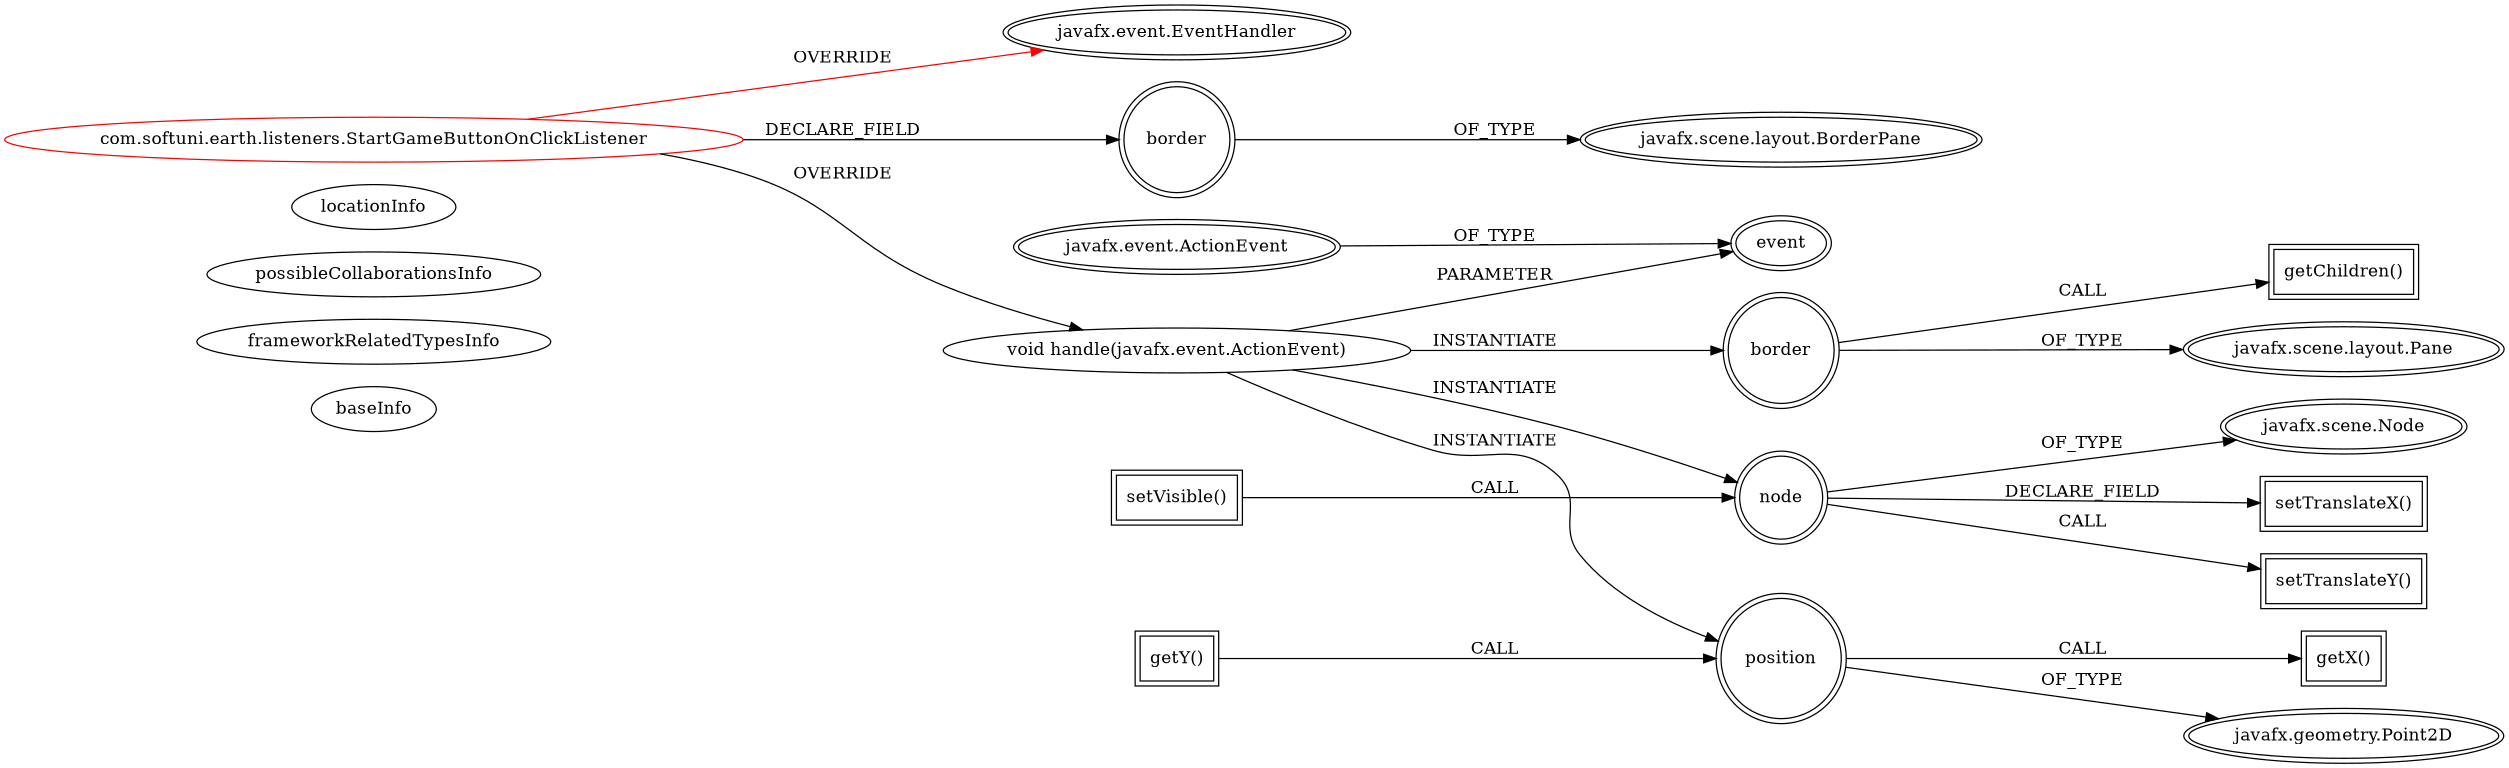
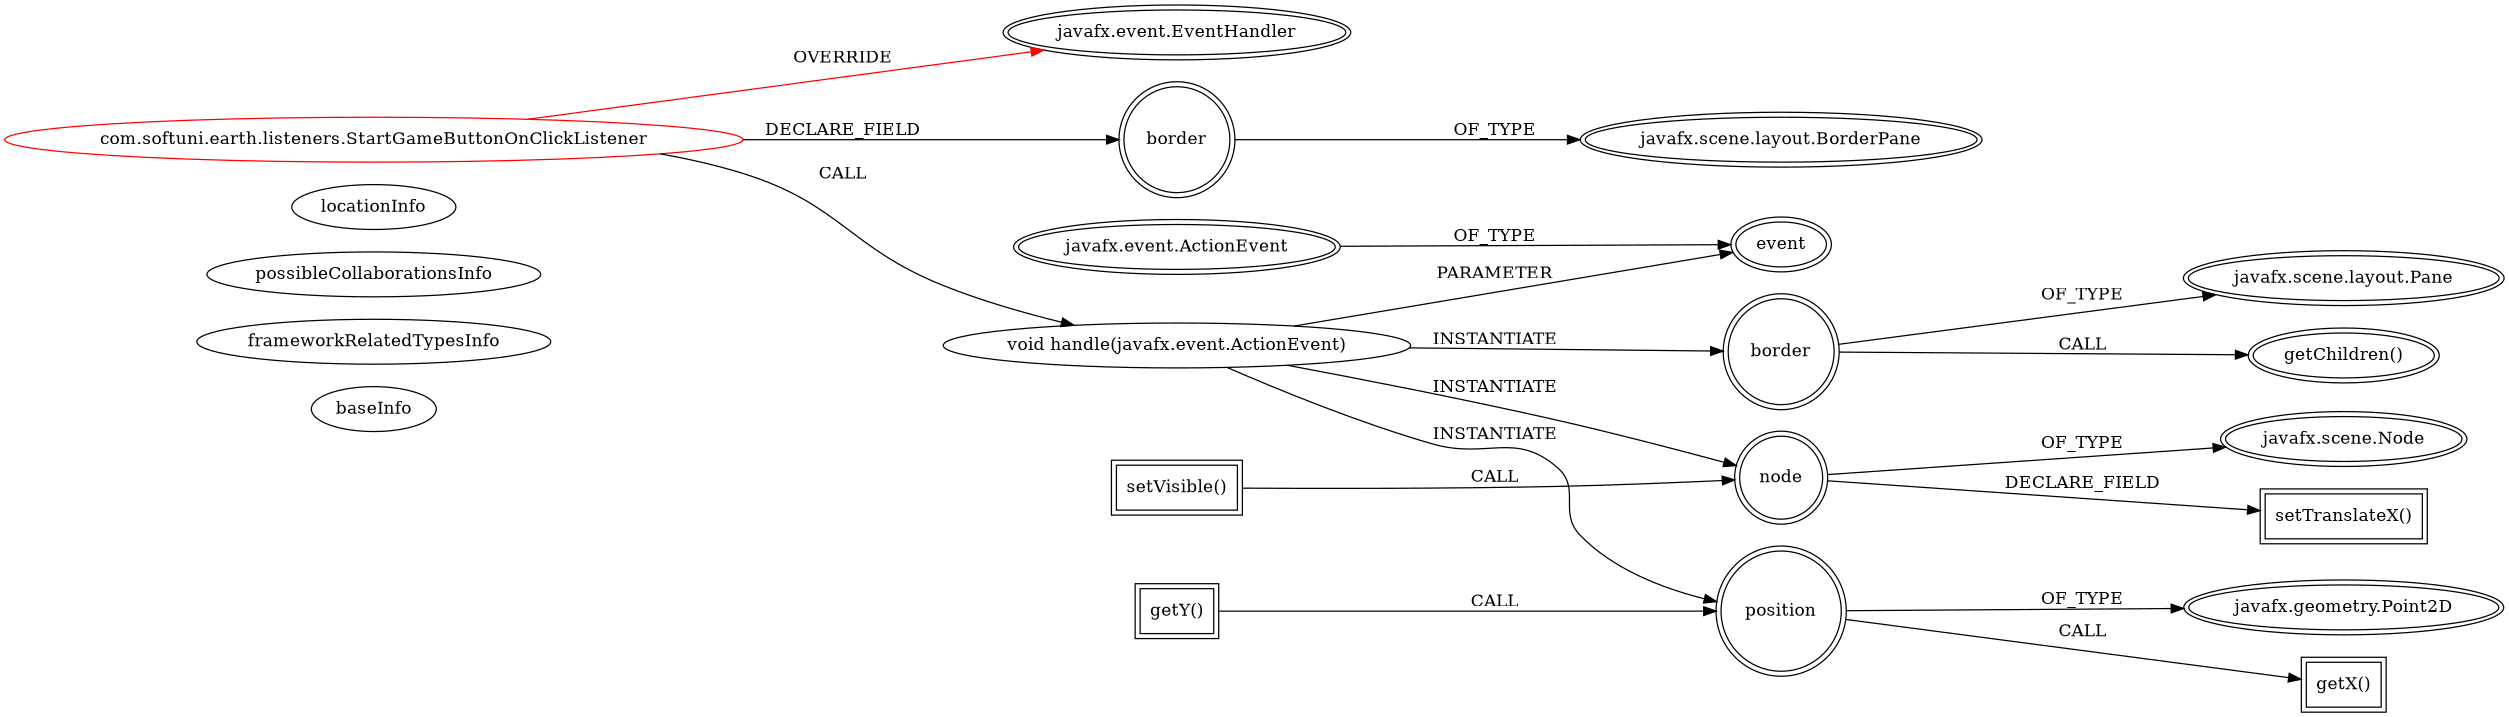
(843, 174) -> (843, 174)
(2344, 272) -> (2344, 355)
(2344, 581) -> none
